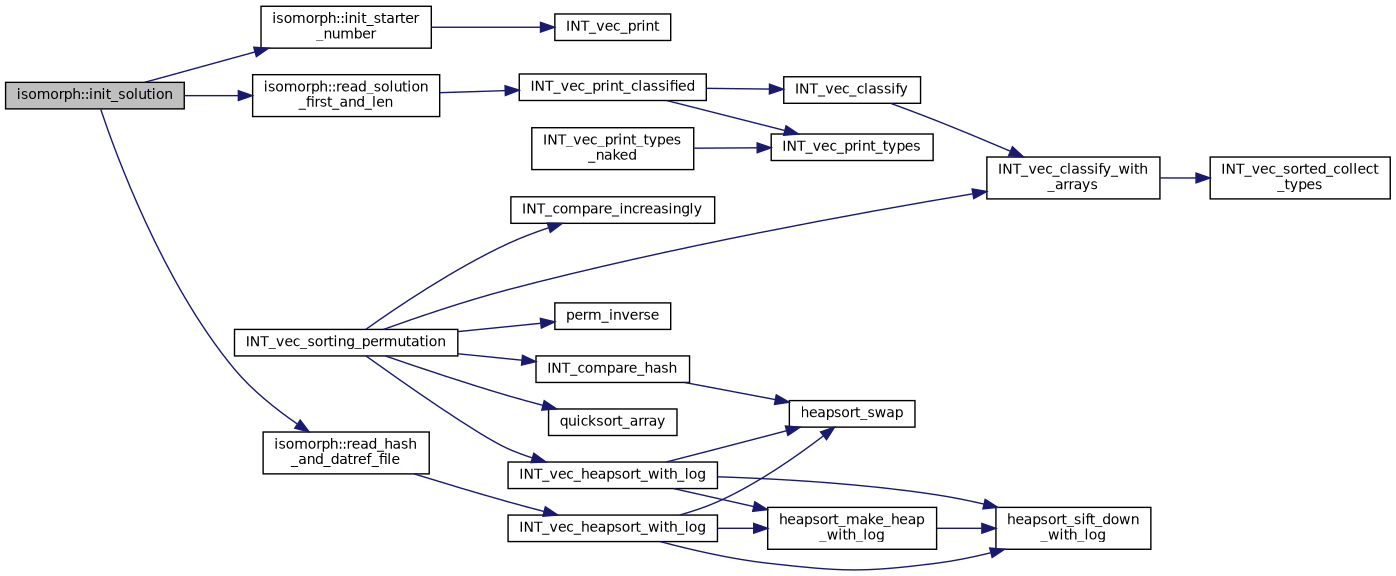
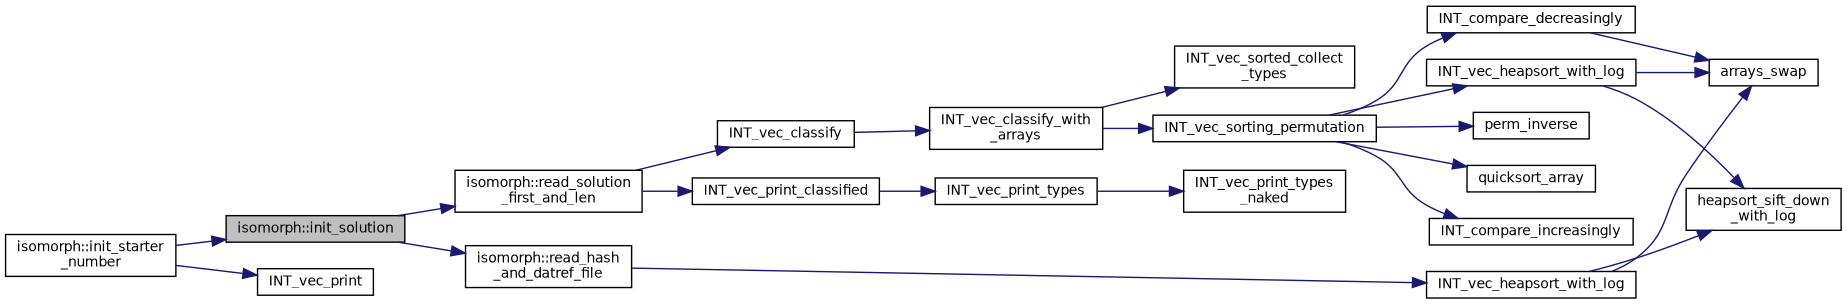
(200, 67) -> (194, 243)
(738, 89) -> (676, 160)
(726, 148) -> (1133, 191)
(675, 250) -> (1121, 128)
(613, 369) -> (1531, 20)
(852, 414) -> (1764, 73)
(852, 528) -> none
